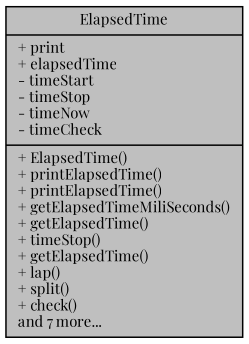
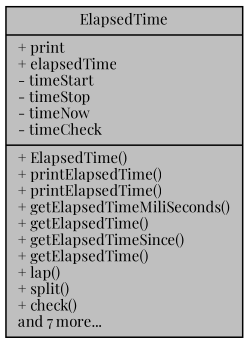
(60, 240) -> (101, 240)
